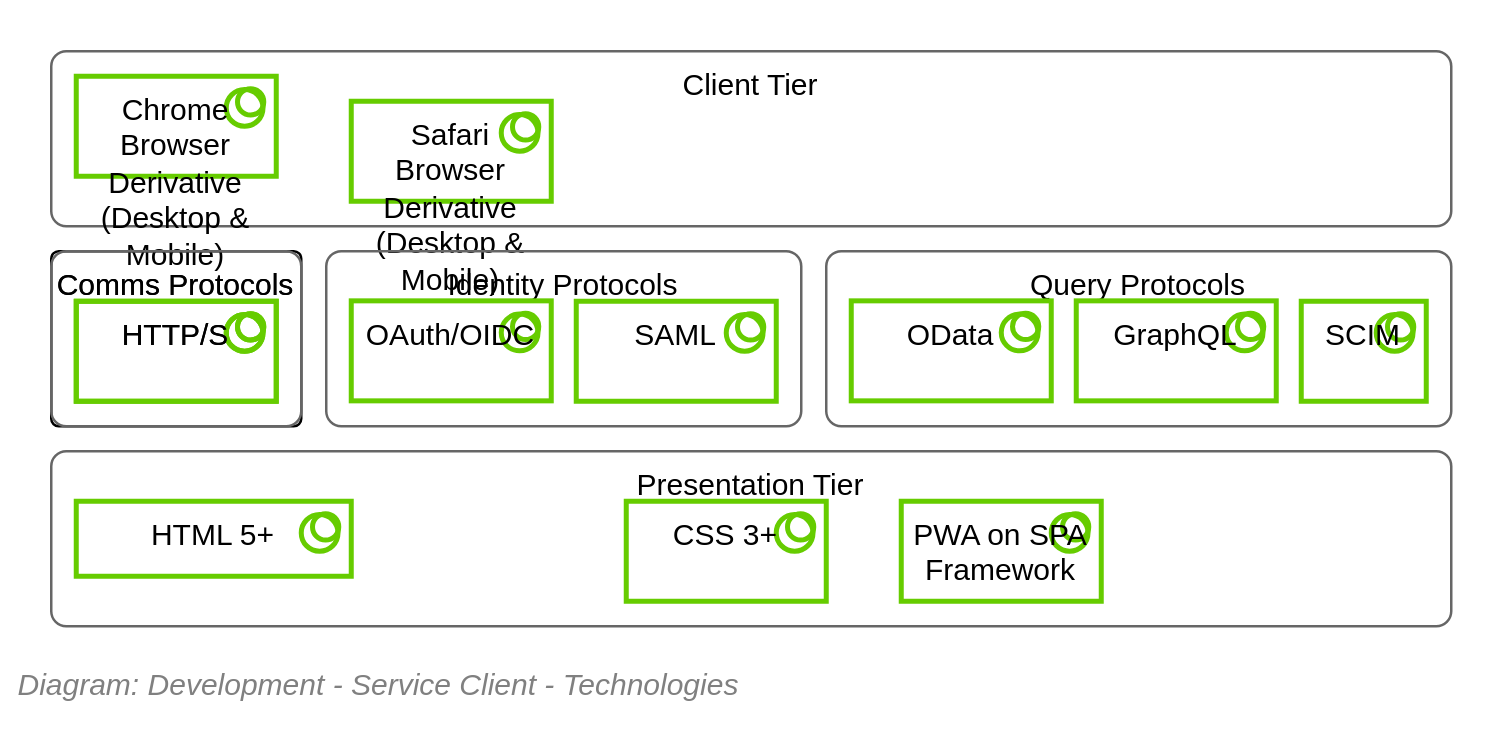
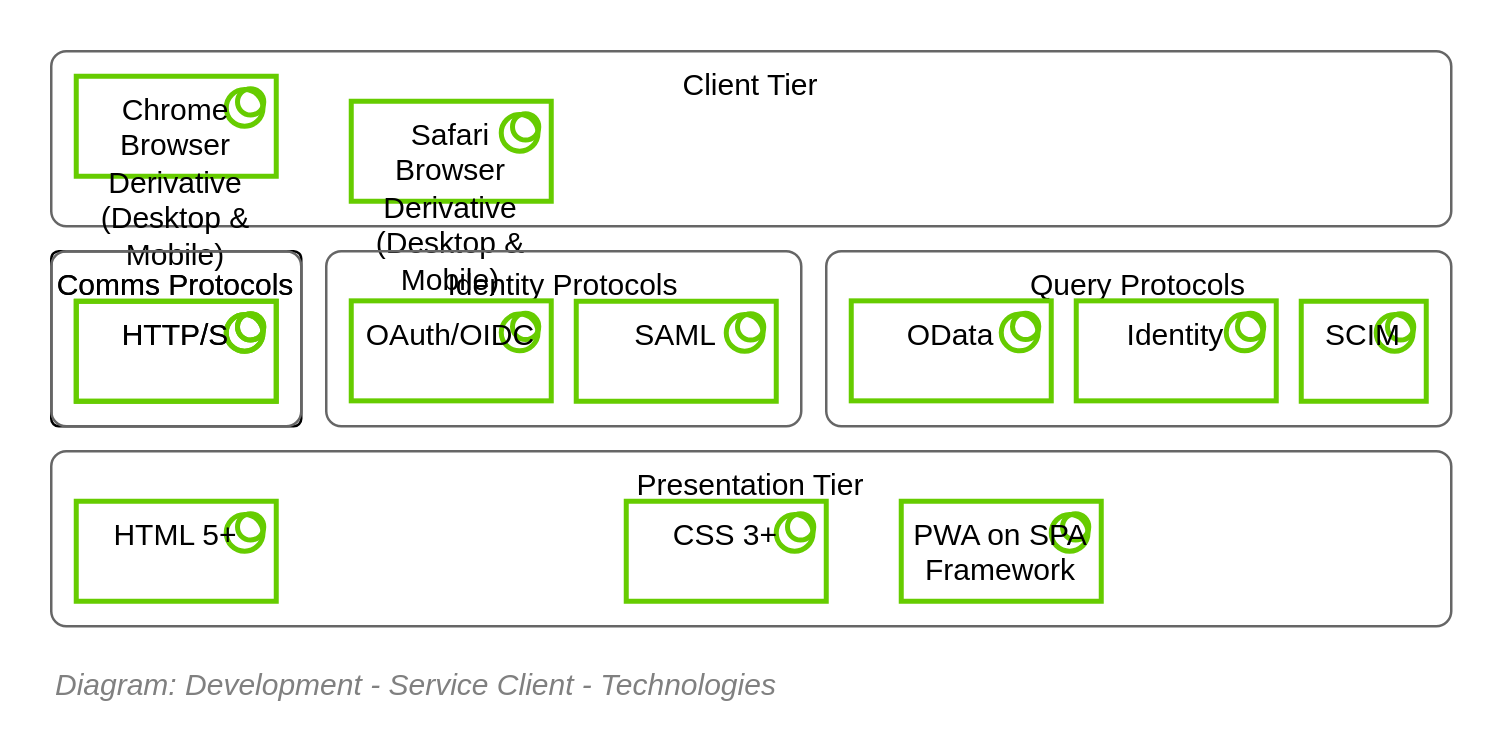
(1176, 337) -> (1176, 337)
(214, 539) -> (176, 551)
(664, 676) -> (701, 676)
